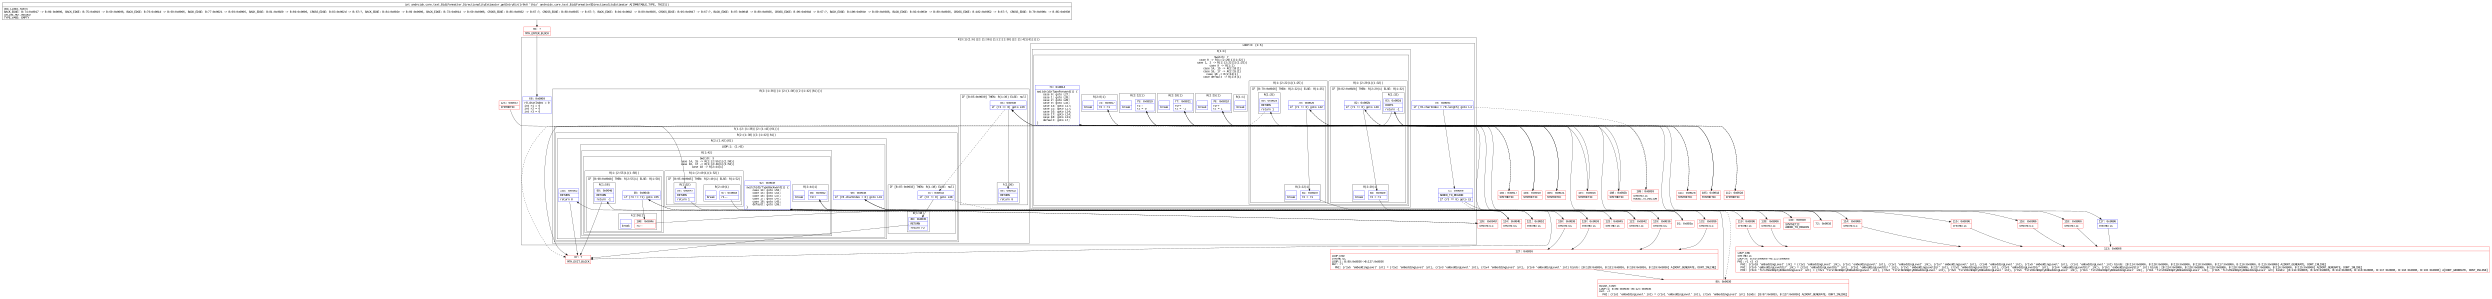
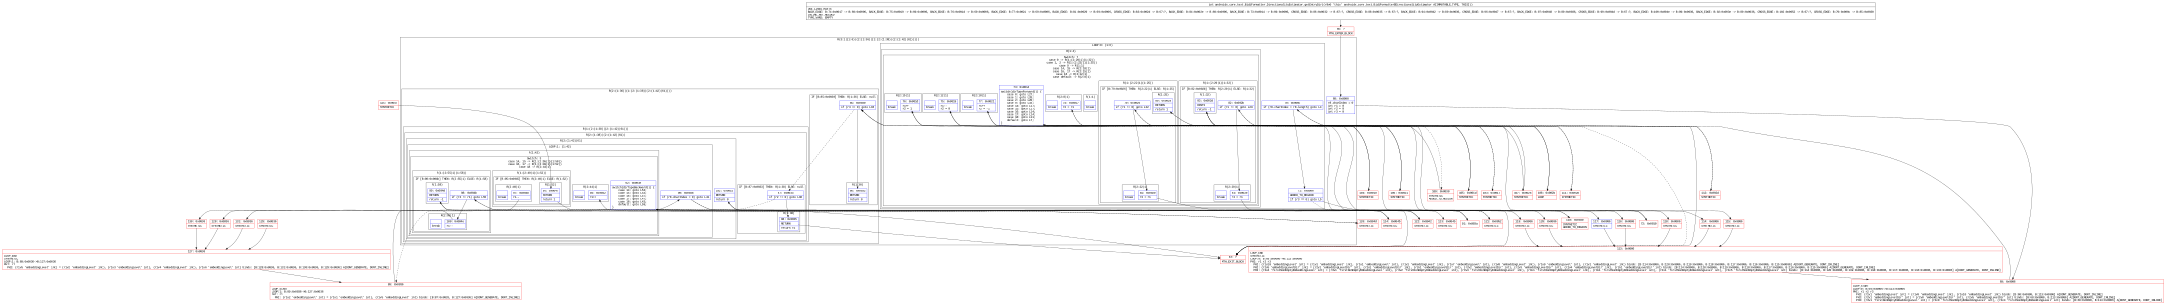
(1617, 197) -> (1541, 197)
(1237, 211) -> none
(645, 224) -> (455, 224)
(1608, 286) -> (279, 289)
none -> (2008, 291)
